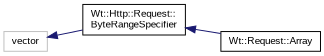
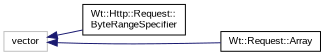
(208, 31) -> (139, 44)
